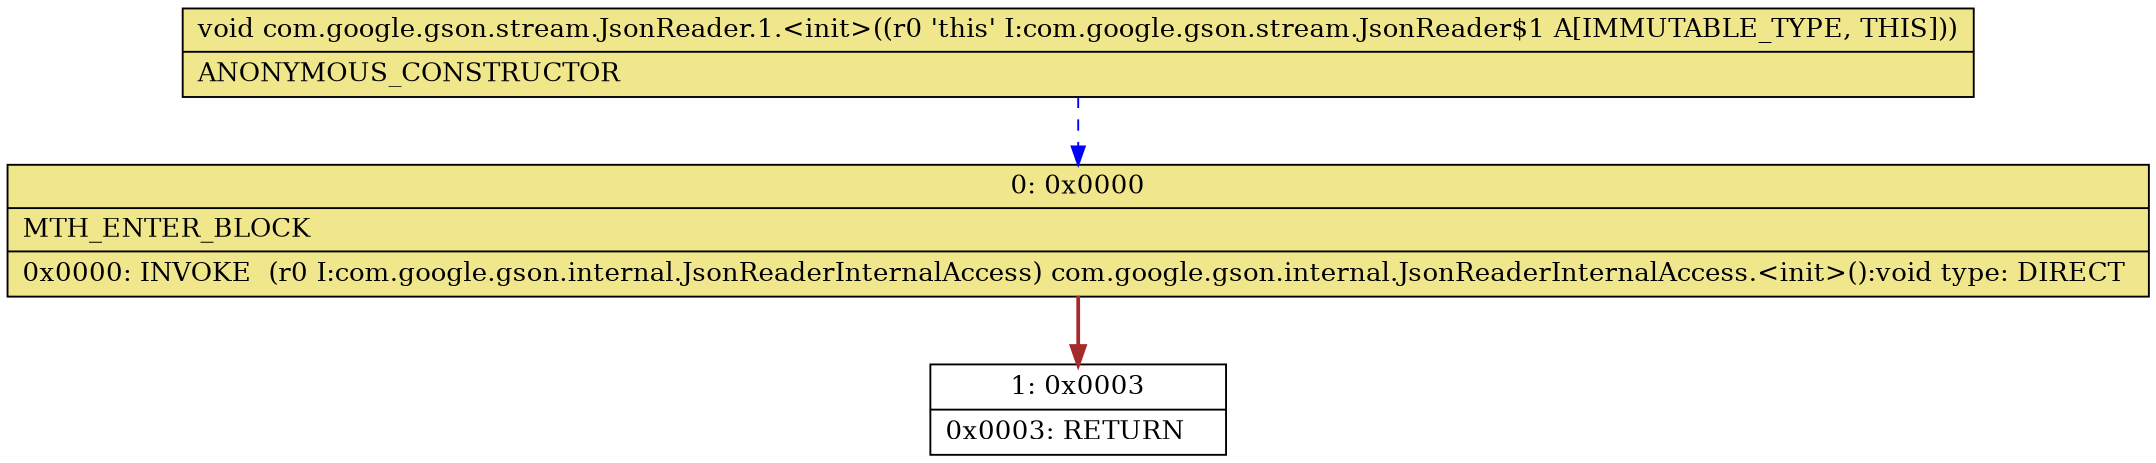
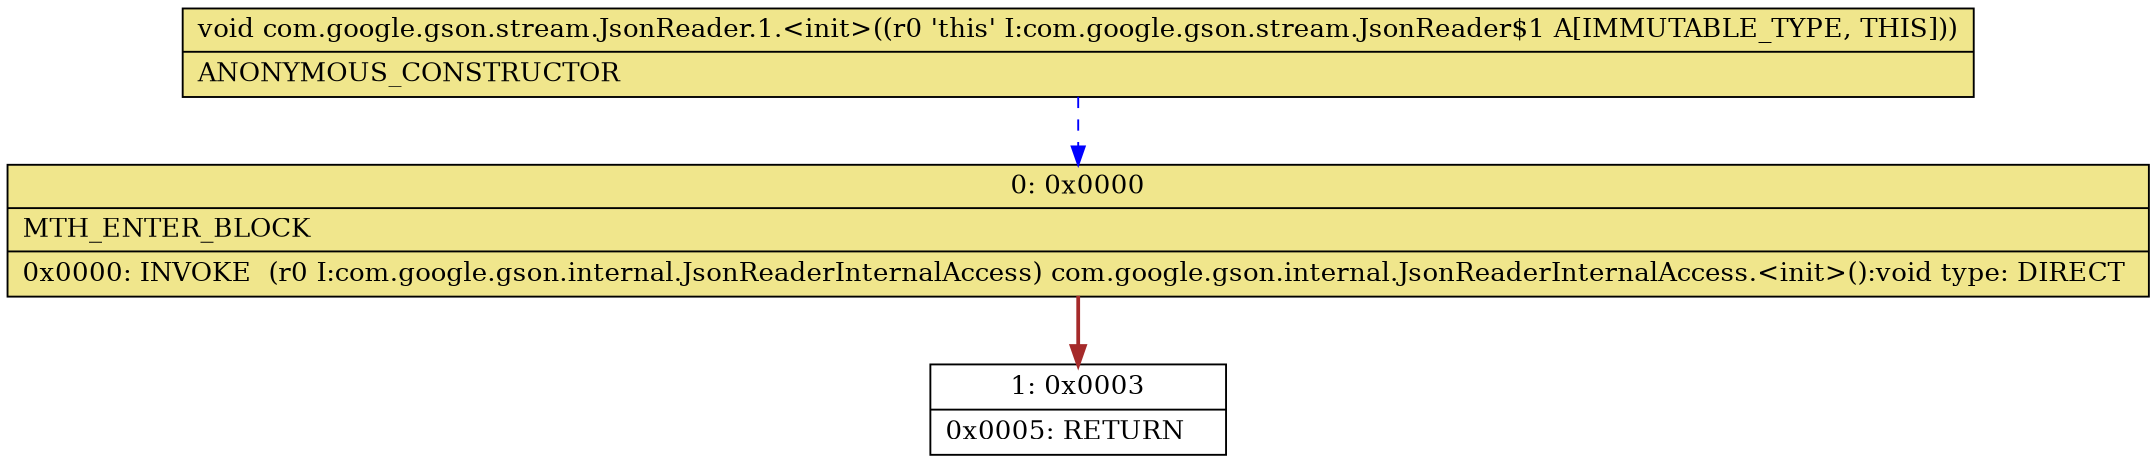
(1078, 431) -> (1078, 431)
